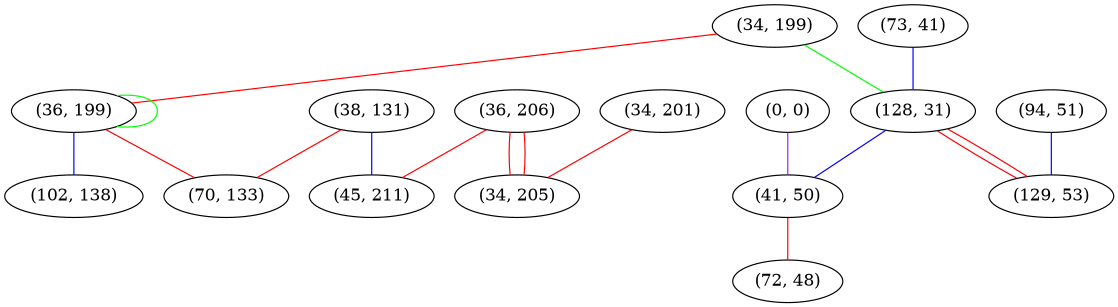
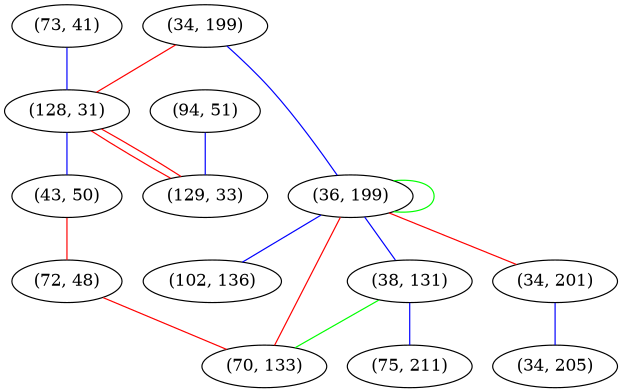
(424, 69) -> (286, 107)
(844, 69) -> (136, 69)
(517, 111) -> none
(788, 111) -> none
(299, 154) -> (337, 324)
(590, 154) -> (555, 324)
(74, 196) -> (212, 281)
(372, 196) -> (410, 366)
(788, 196) -> (67, 196)
(1051, 196) -> (205, 196)
none -> (380, 239)
none -> (453, 239)
none -> (165, 324)
